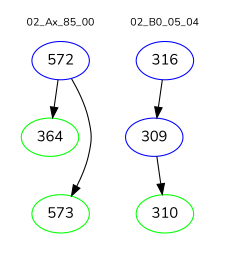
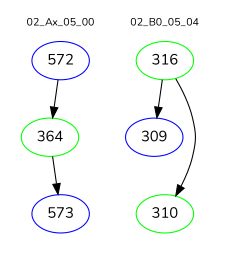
(61, 23) -> (61, 23)
(165, 61) -> (165, 61)
(91, 132) -> (55, 170)
(159, 170) -> (195, 132)
(61, 214) -> (61, 214)
